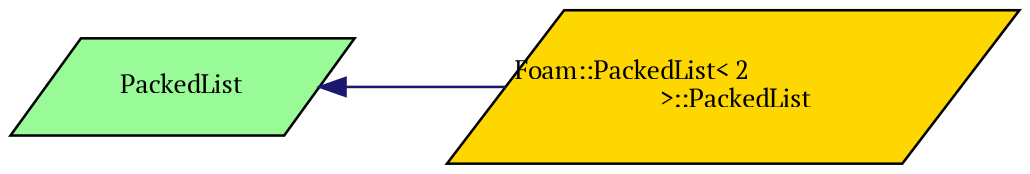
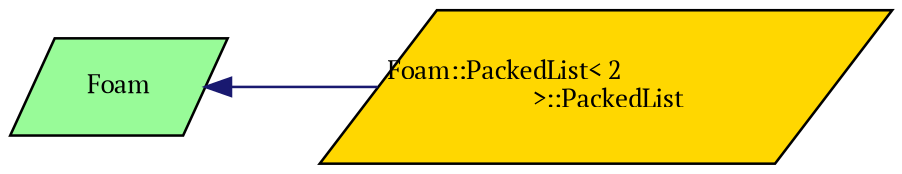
(183, 87) -> (119, 87)
